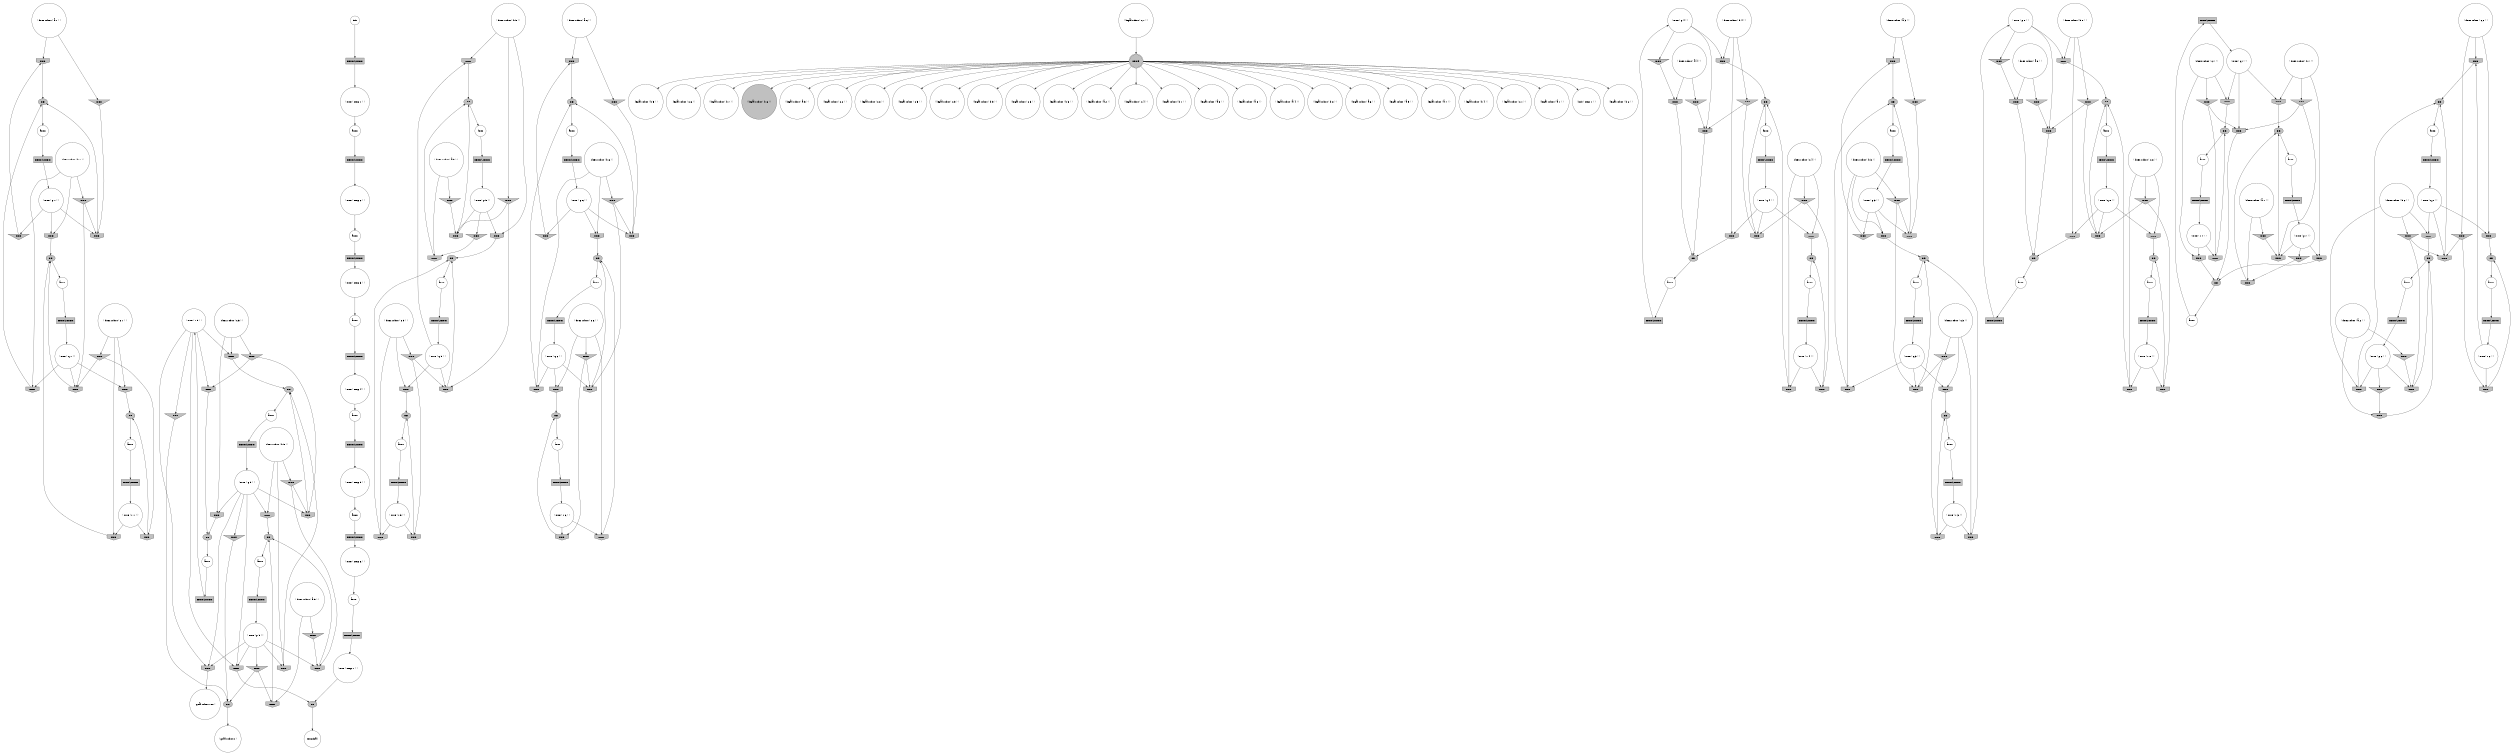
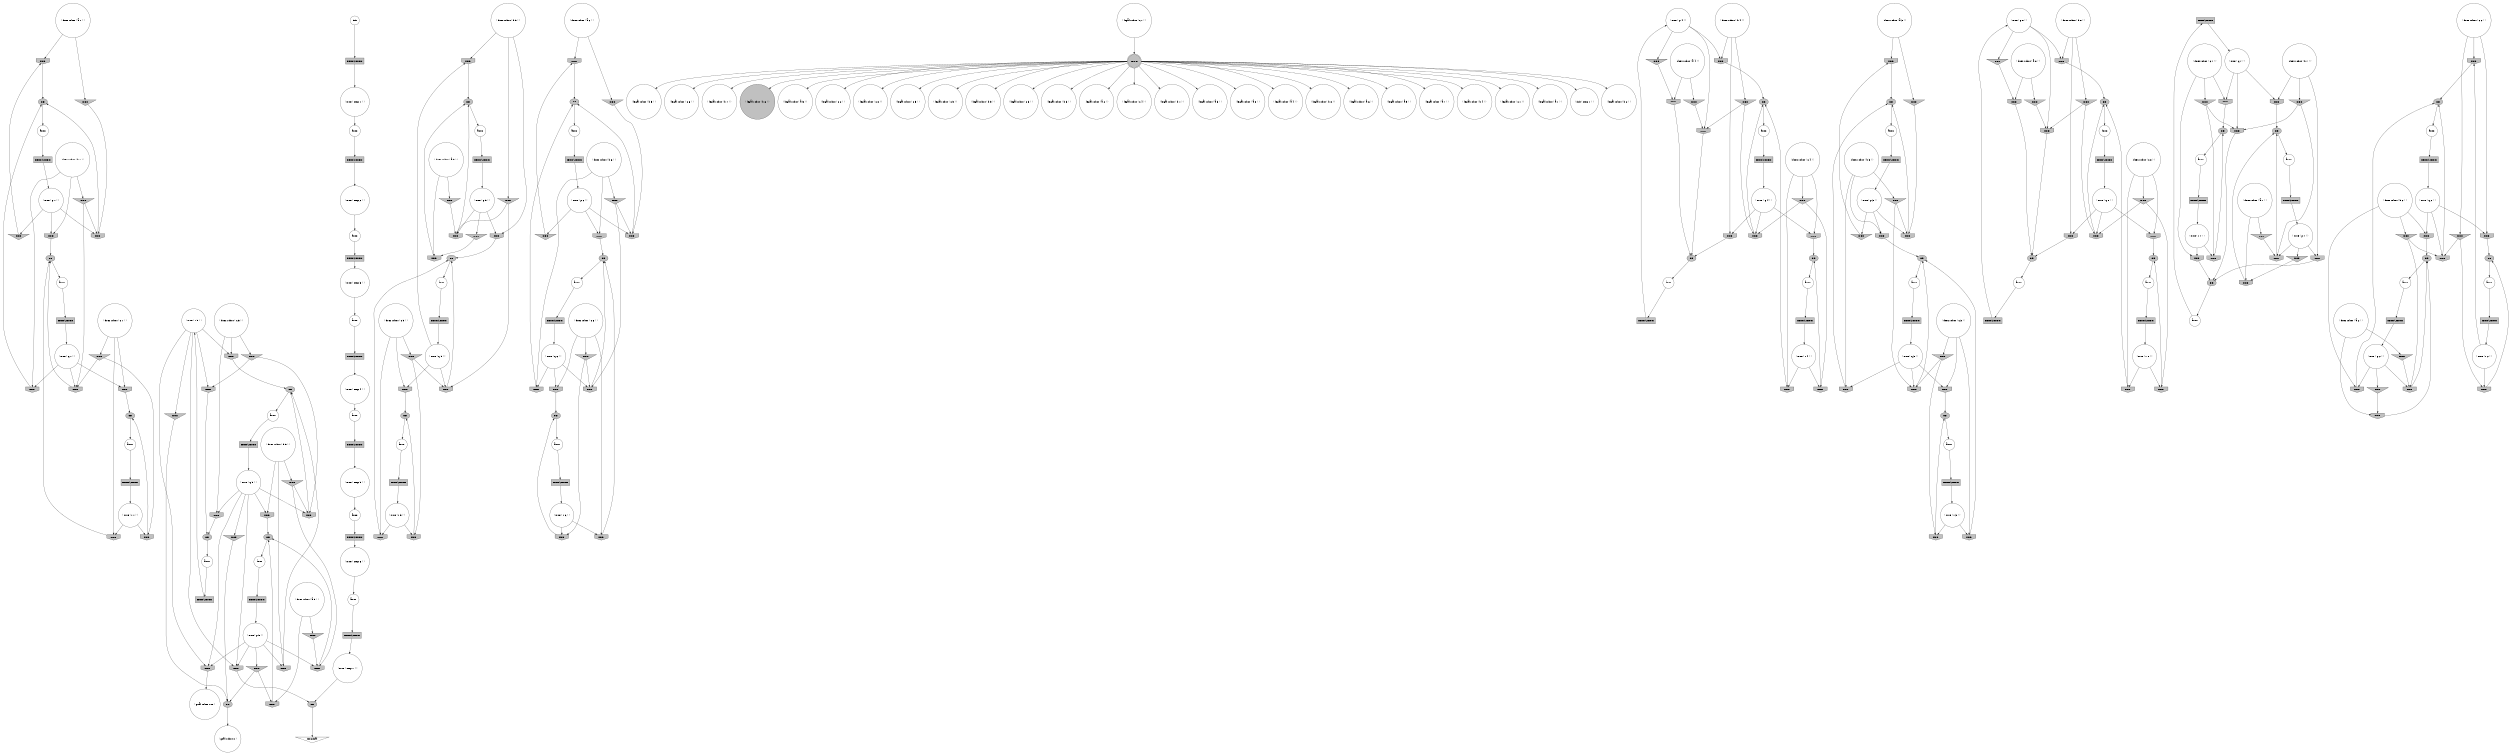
(312, 739) -> (312, 739)
